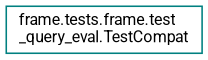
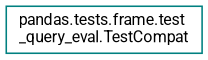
(104, 30) -> (104, 30)
